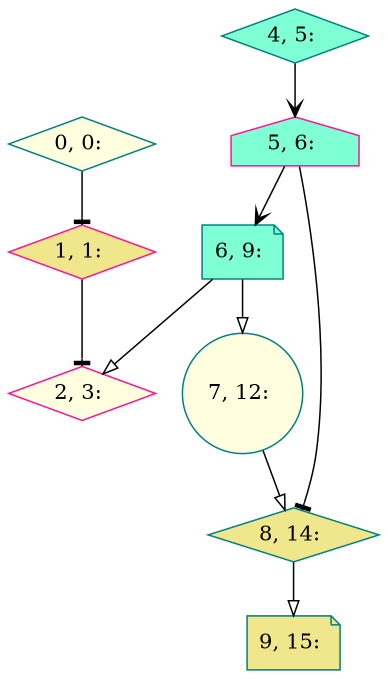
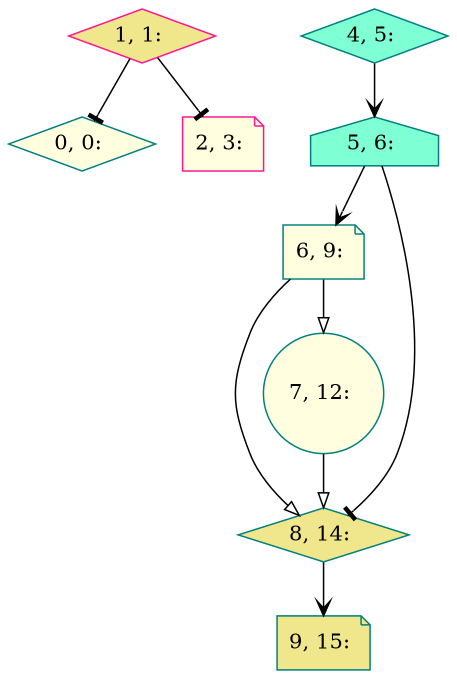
(295, 144) -> (375, 144)
(82, 194) -> (114, 87)
(243, 252) -> (324, 252)
(164, 322) -> (236, 392)
(82, 393) -> (223, 144)
(294, 582) -> (324, 582)
